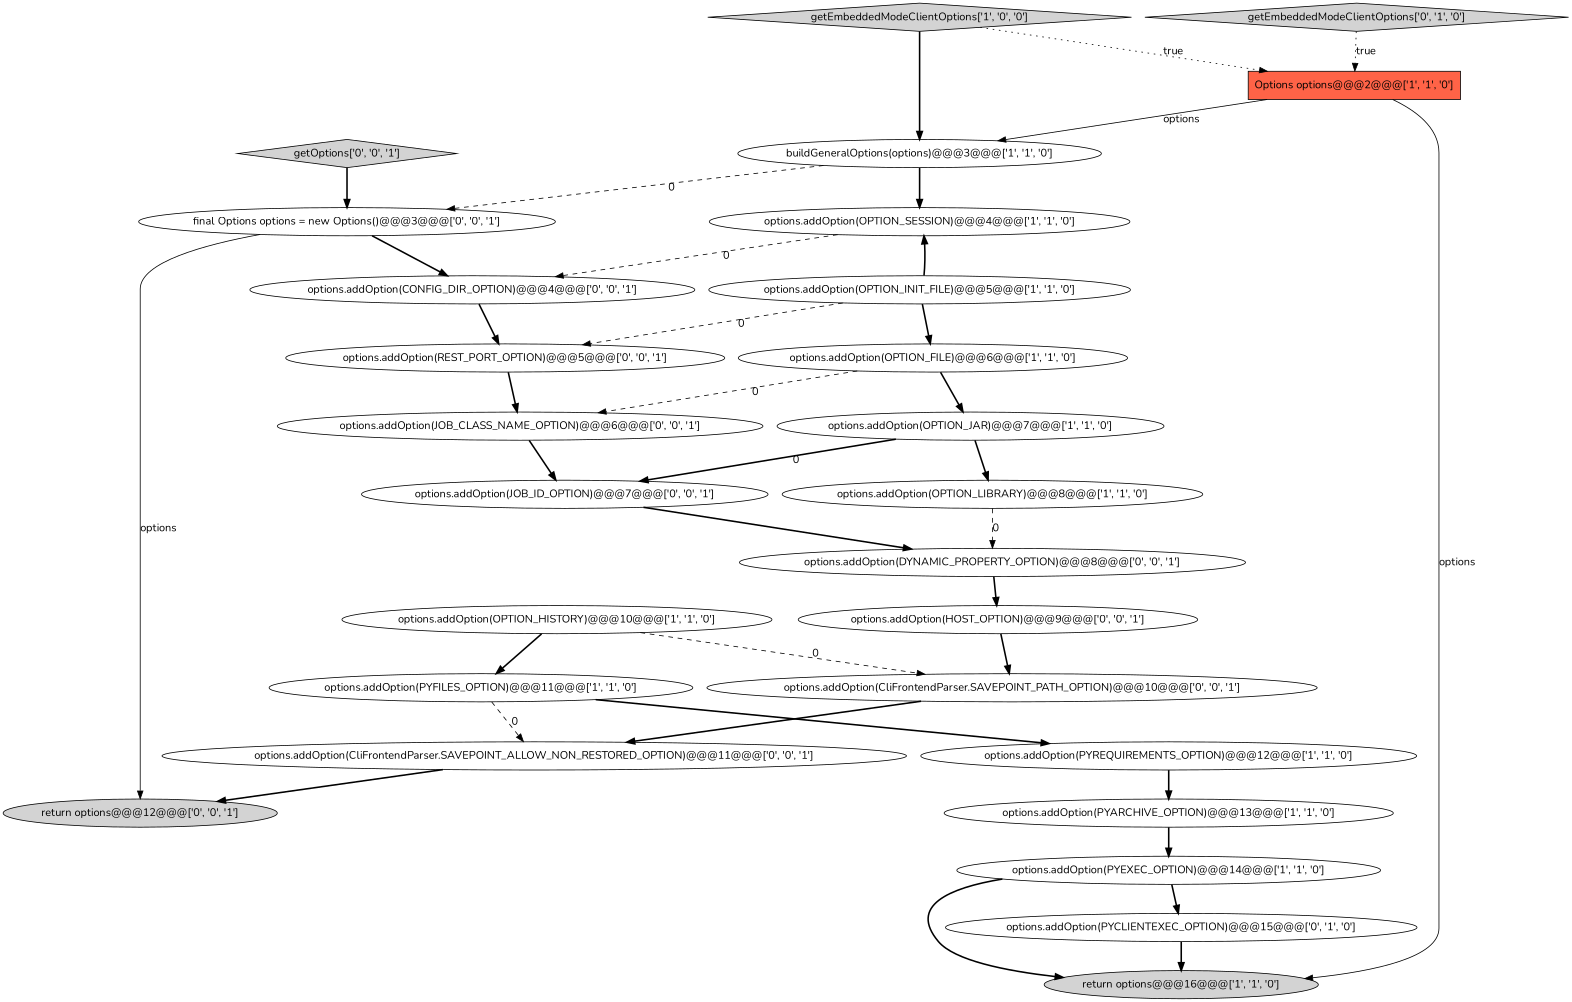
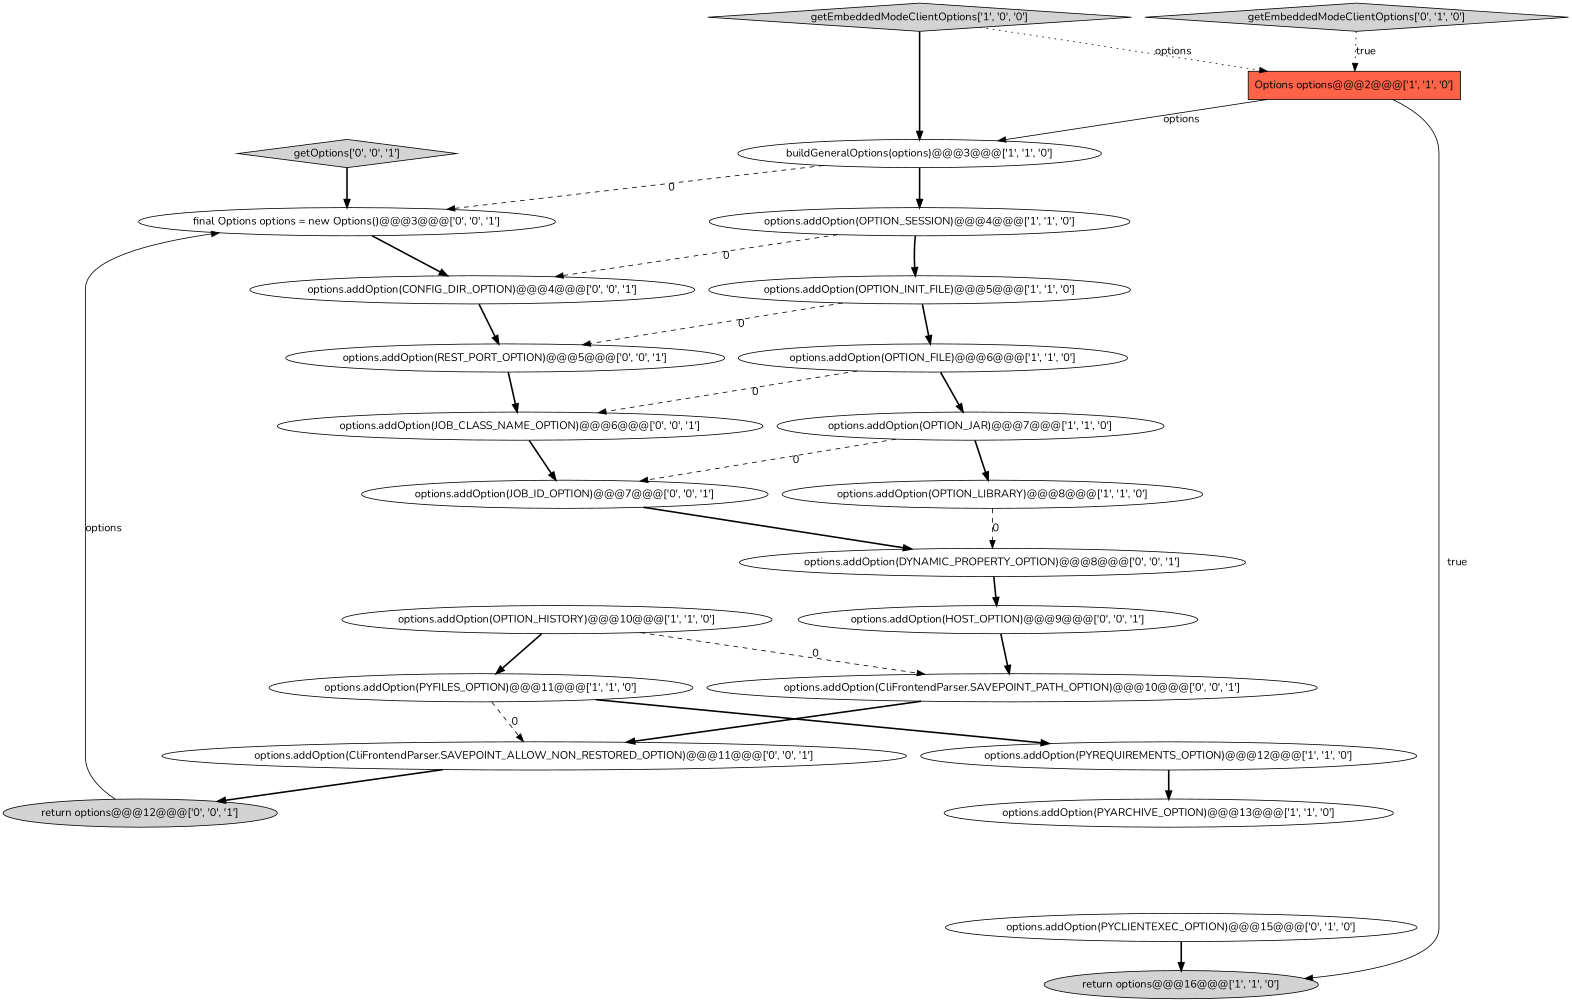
(1173, 51) -> (1173, 51)
(925, 260) -> (914, 252)
(772, 460) -> (772, 460)
(140, 471) -> (85, 477)
(1457, 562) -> (1457, 562)
(1169, 870) -> none
